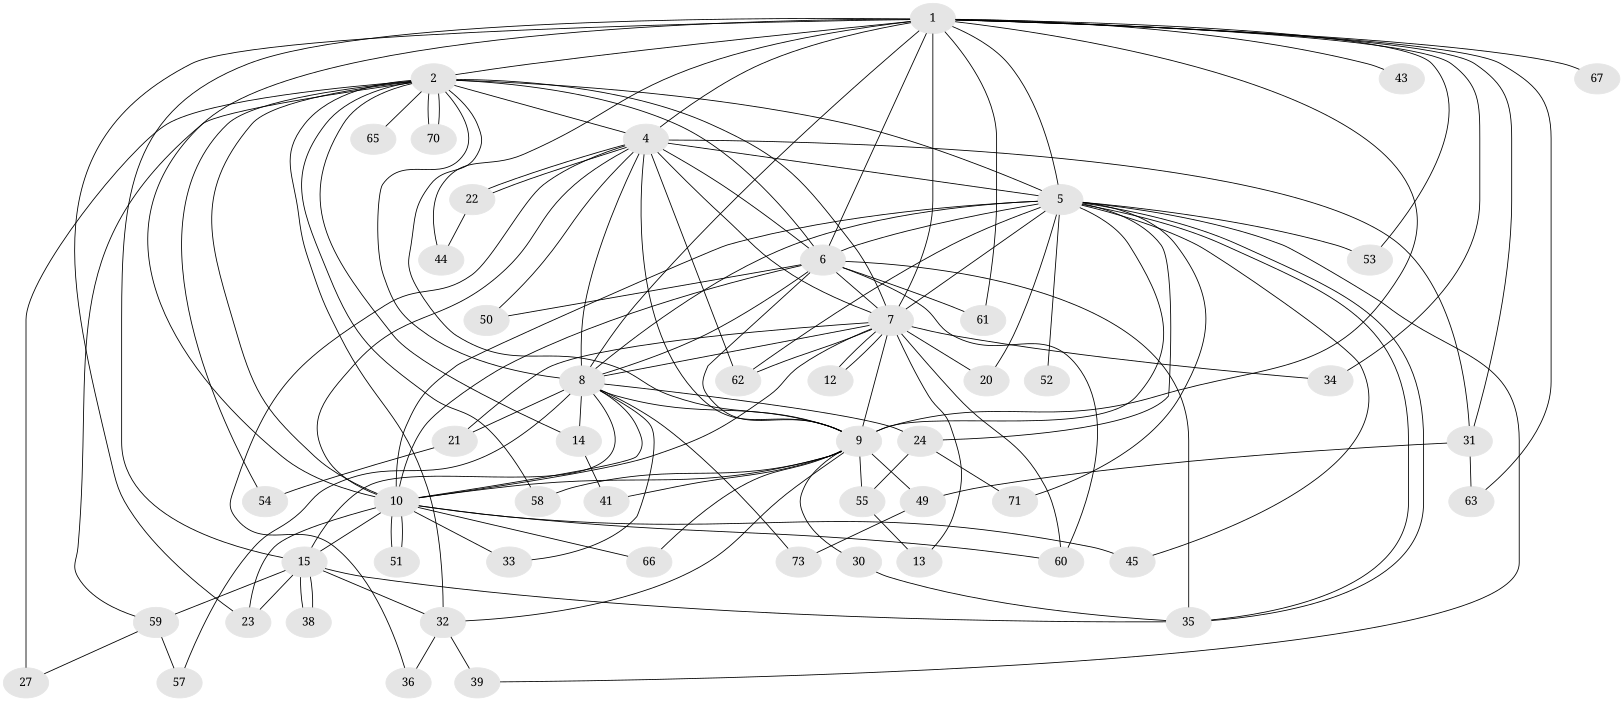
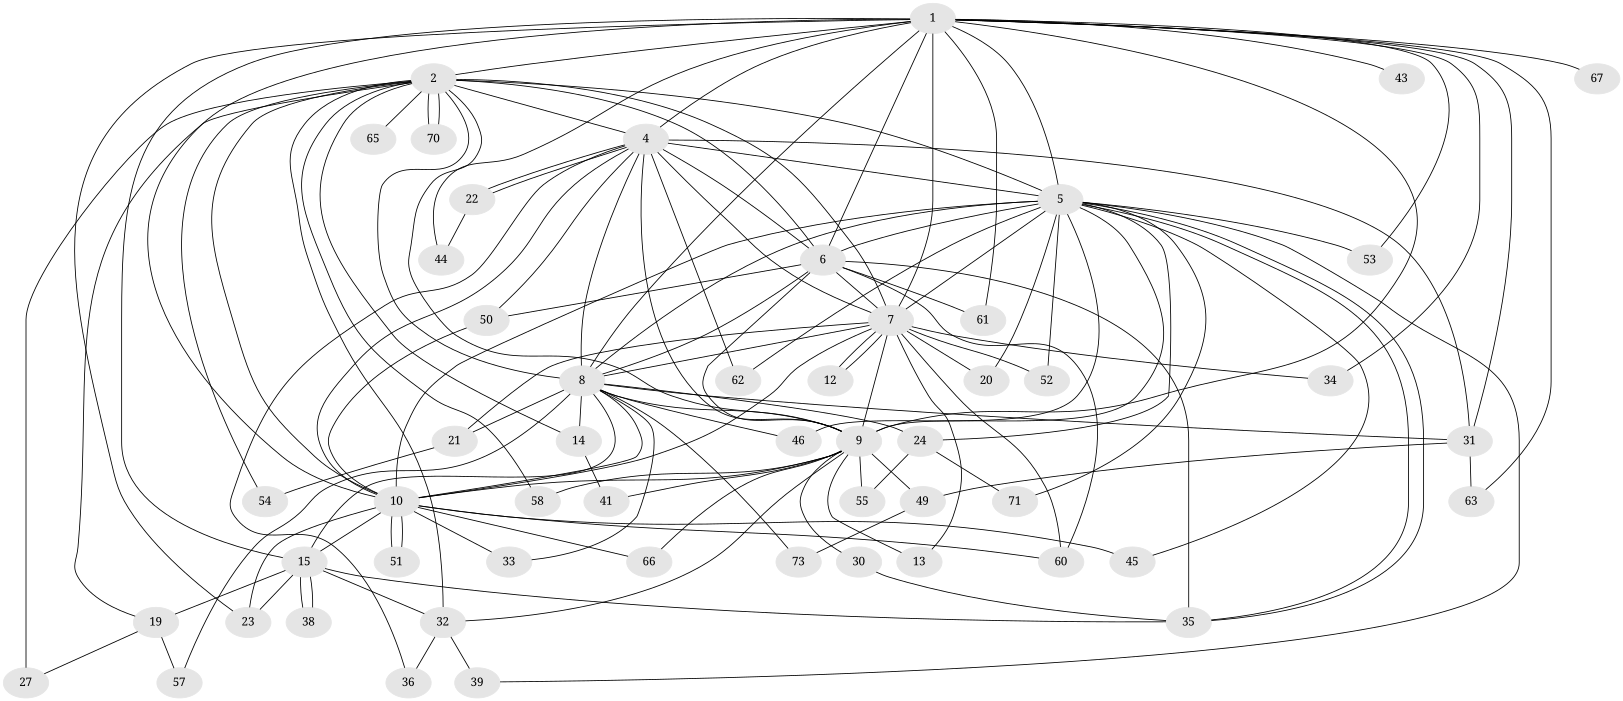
(572, 336) -> (356, 395)
(815, 351) -> (969, 350)
none -> (920, 412)
none -> (799, 441)
(891, 532) -> (831, 515)
(156, 622) -> (156, 622)
